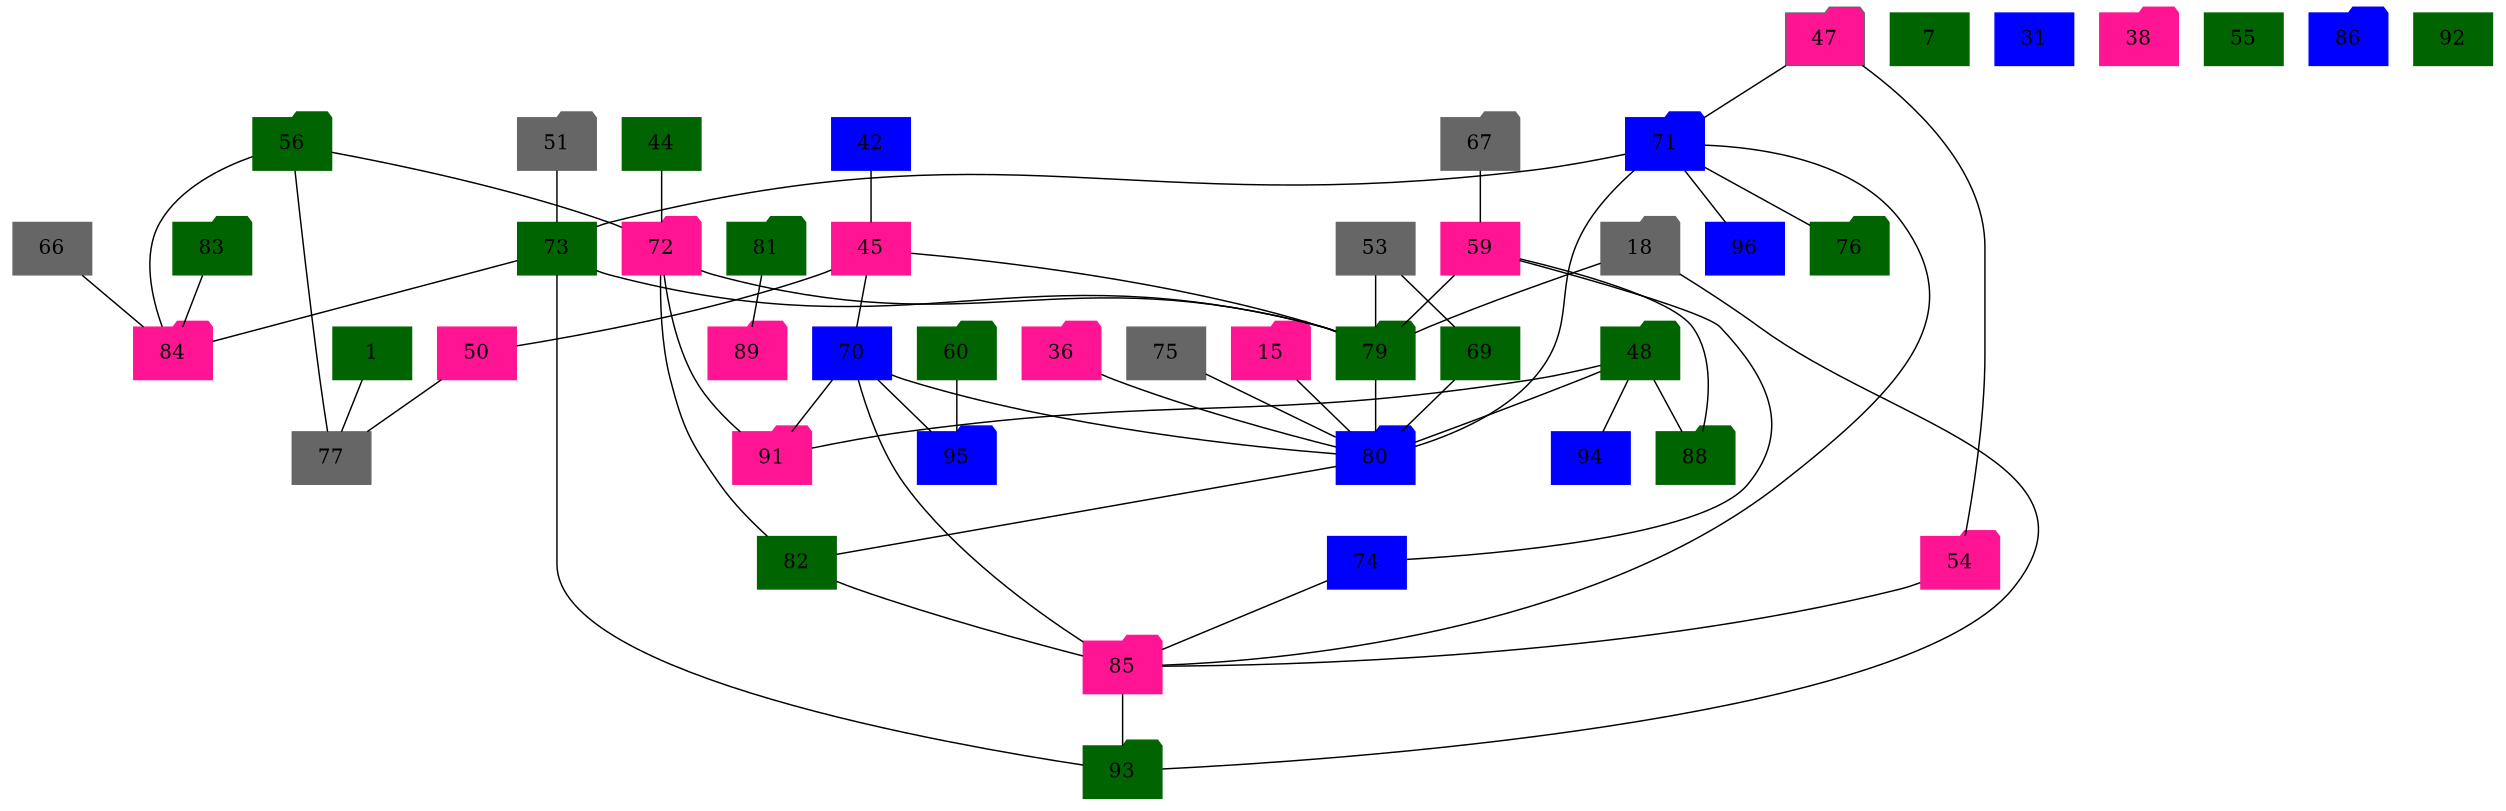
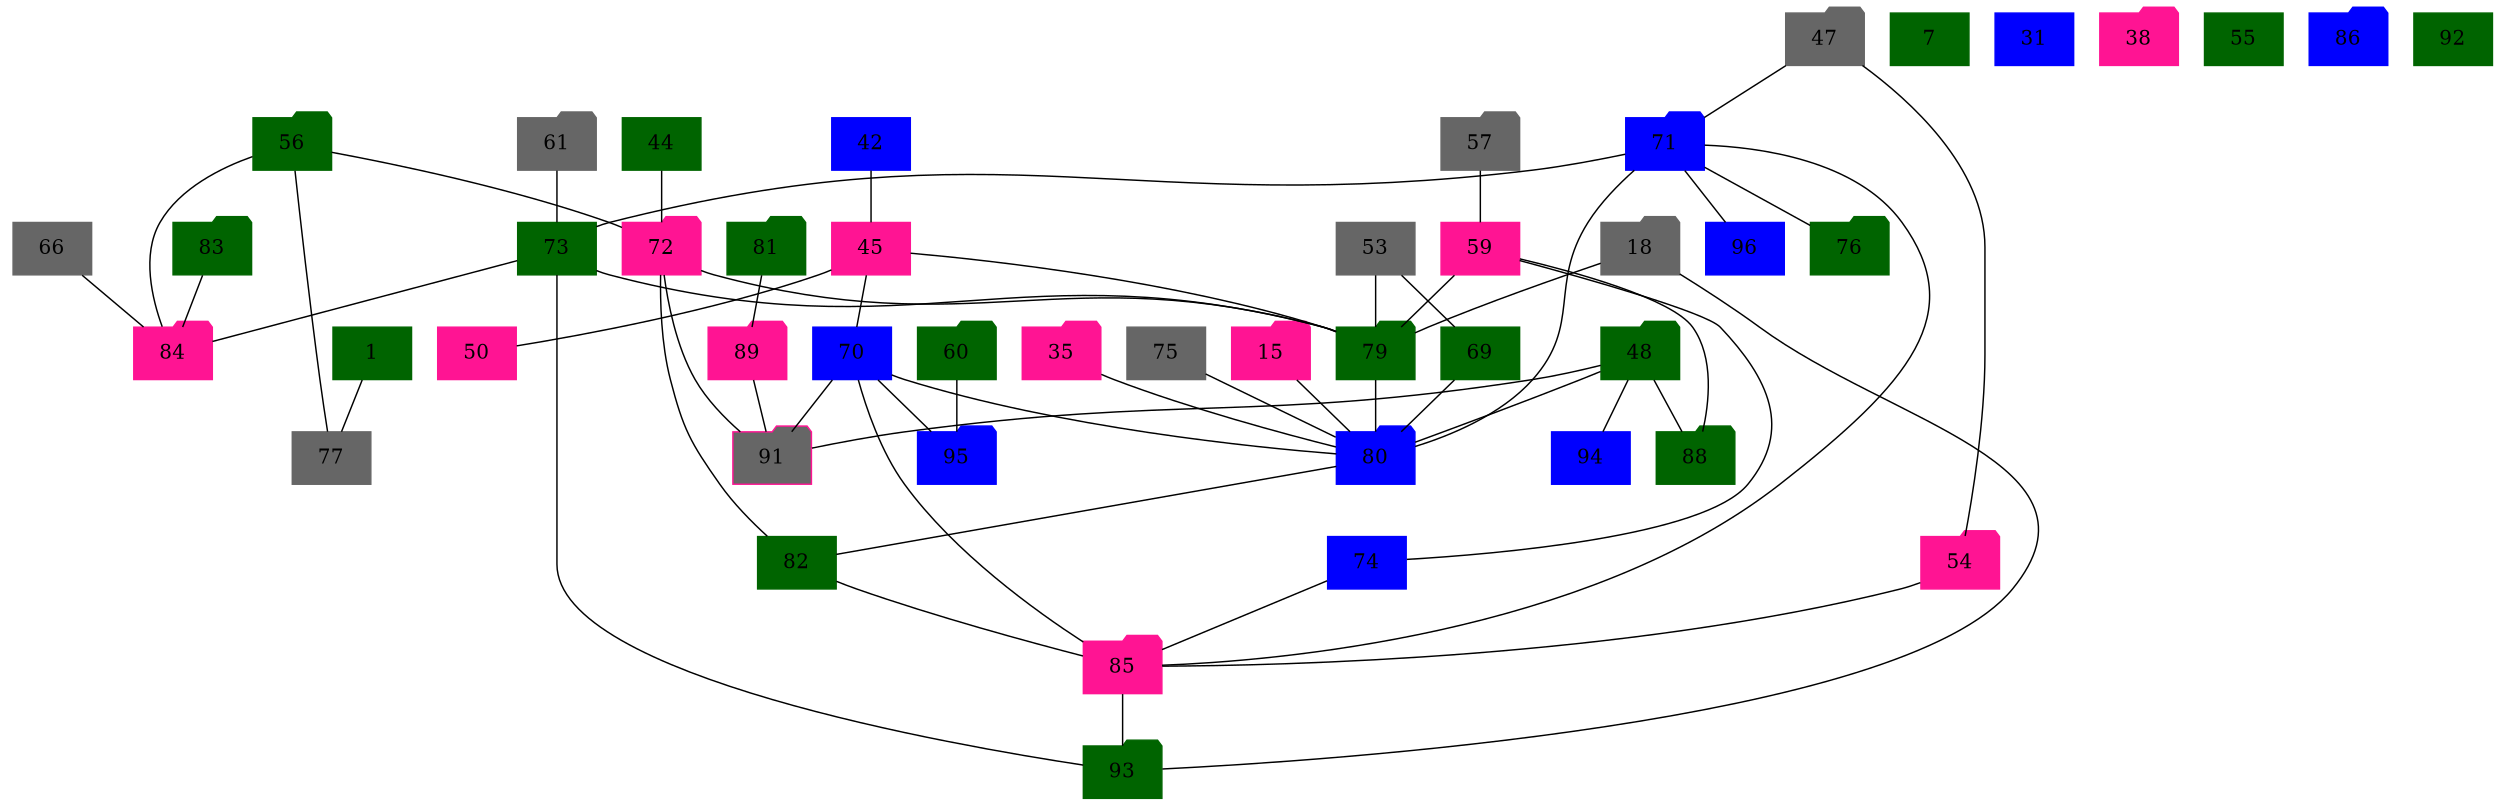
(1825, 39) -> (1825, 39)
(557, 144) -> (557, 144)
(1480, 144) -> (1480, 144)
(1062, 353) -> (1062, 353)
(404, 406) -> none
none -> (760, 406)
(772, 458) -> (772, 458)
